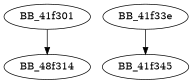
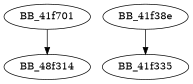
(47, 17) -> (47, 17)
(146, 17) -> (146, 17)
(146, 67) -> (146, 67)
